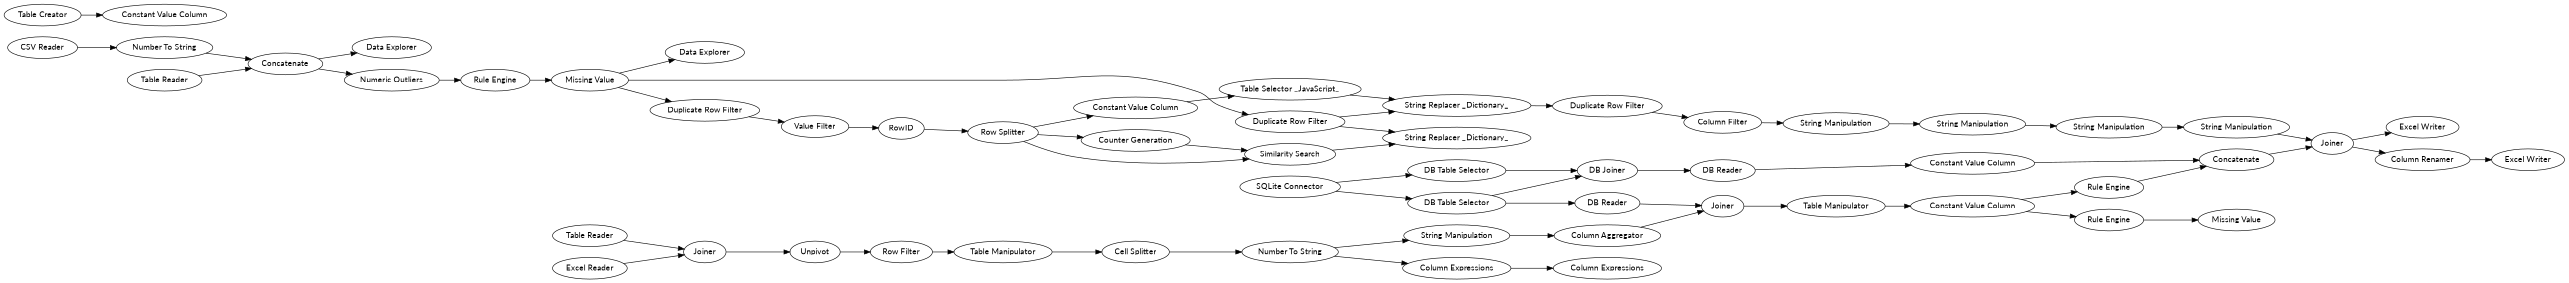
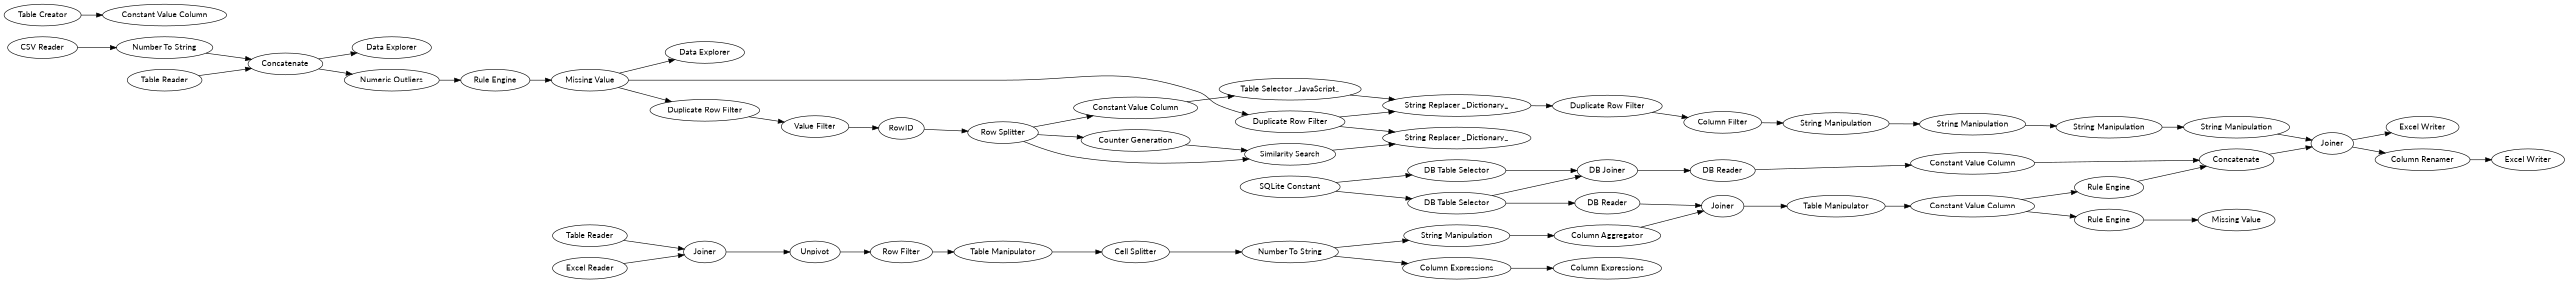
(1290, 187) -> (1290, 187)
